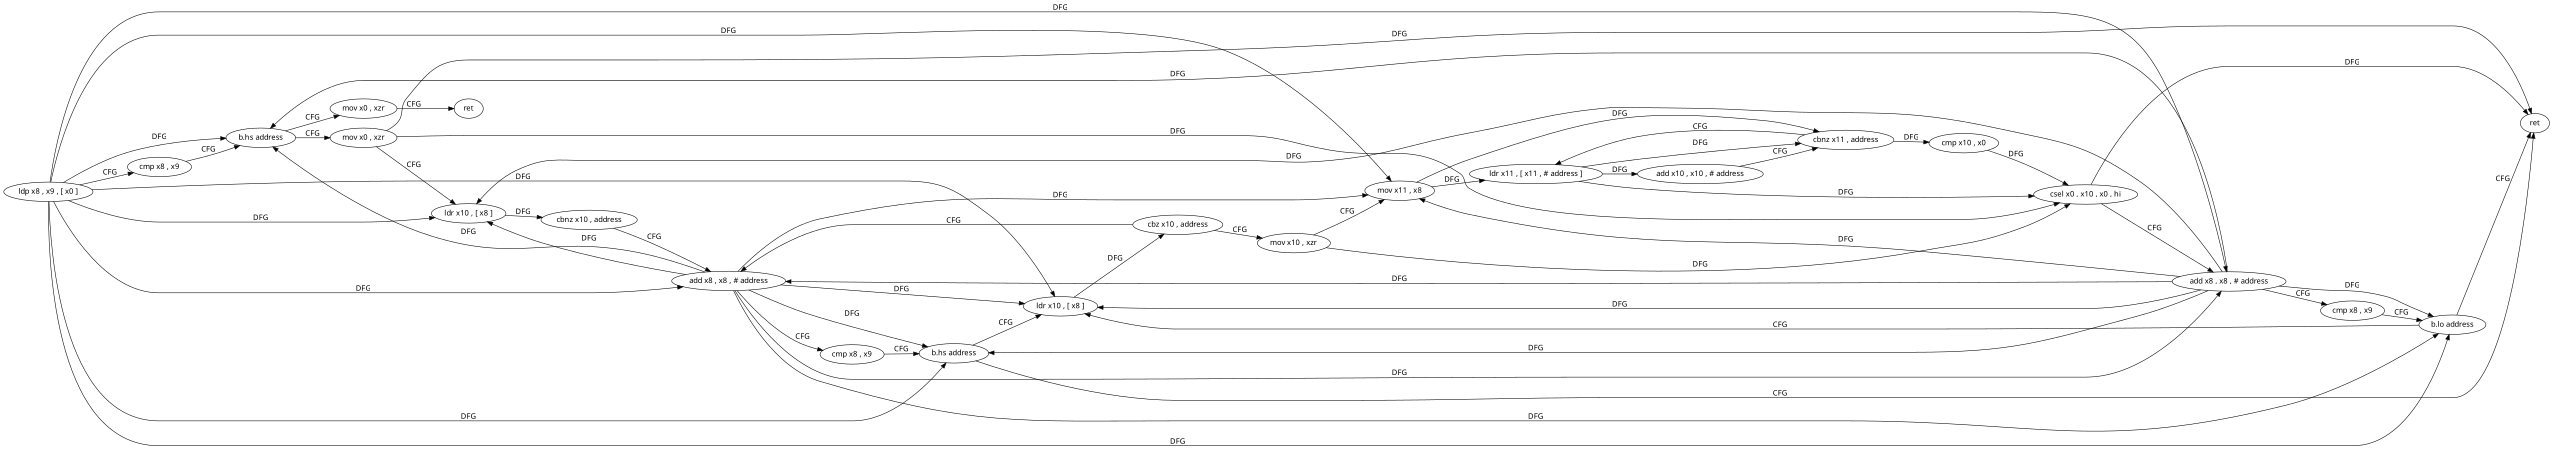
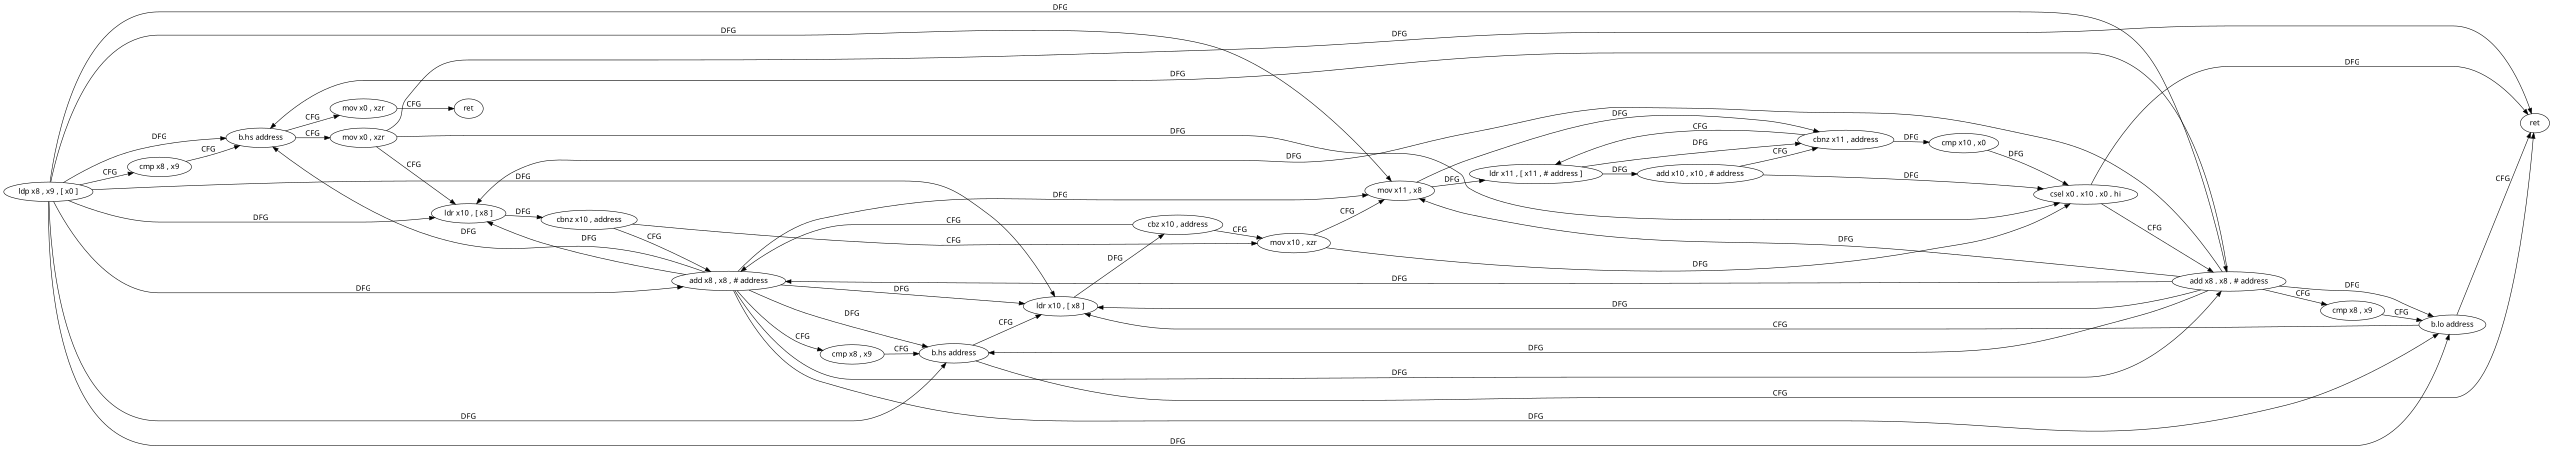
(1804, 196) -> (1900, 179)
none -> (942, 245)
